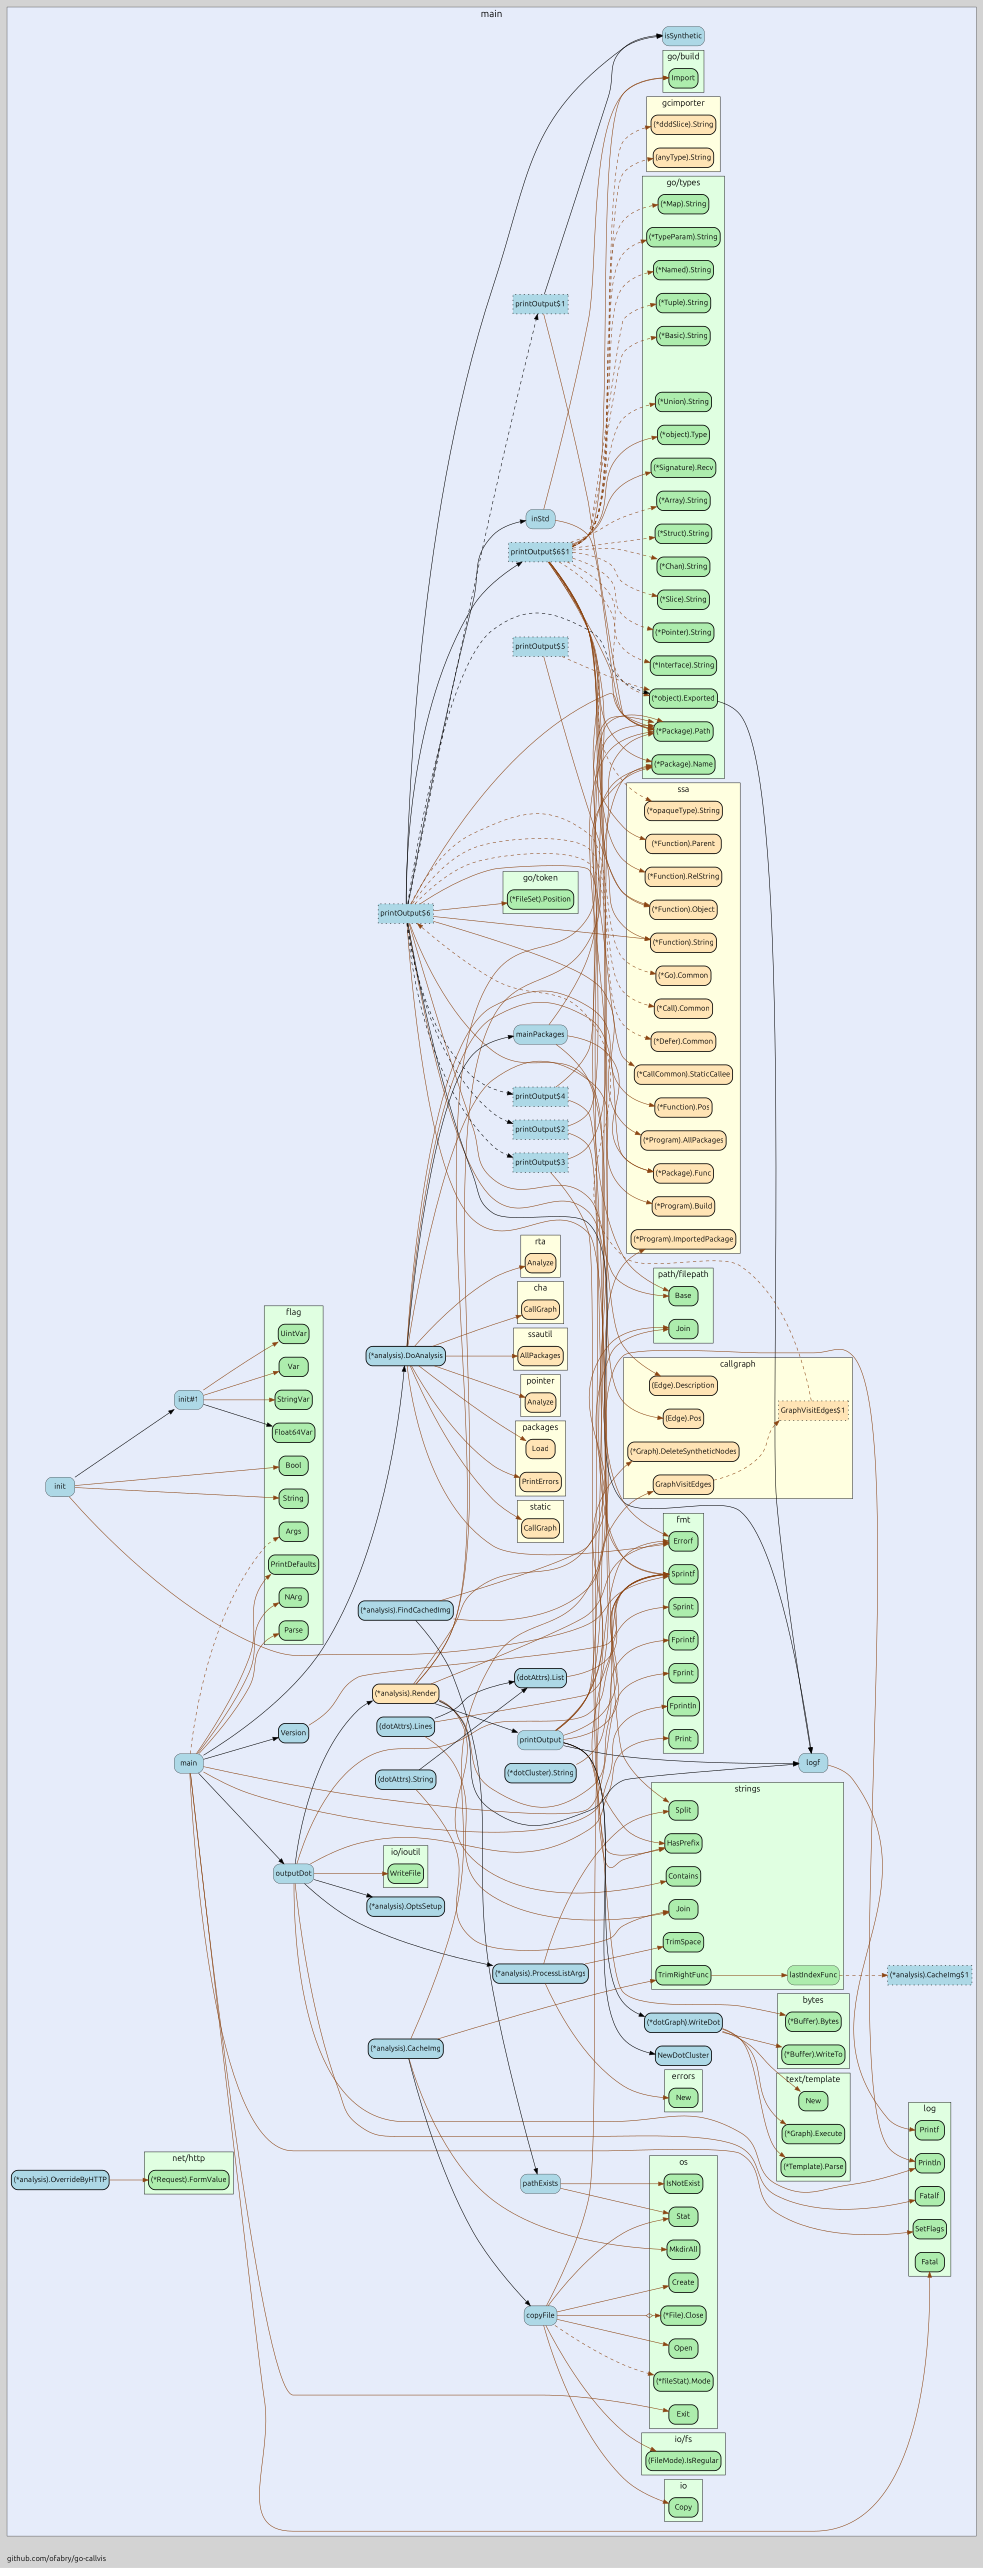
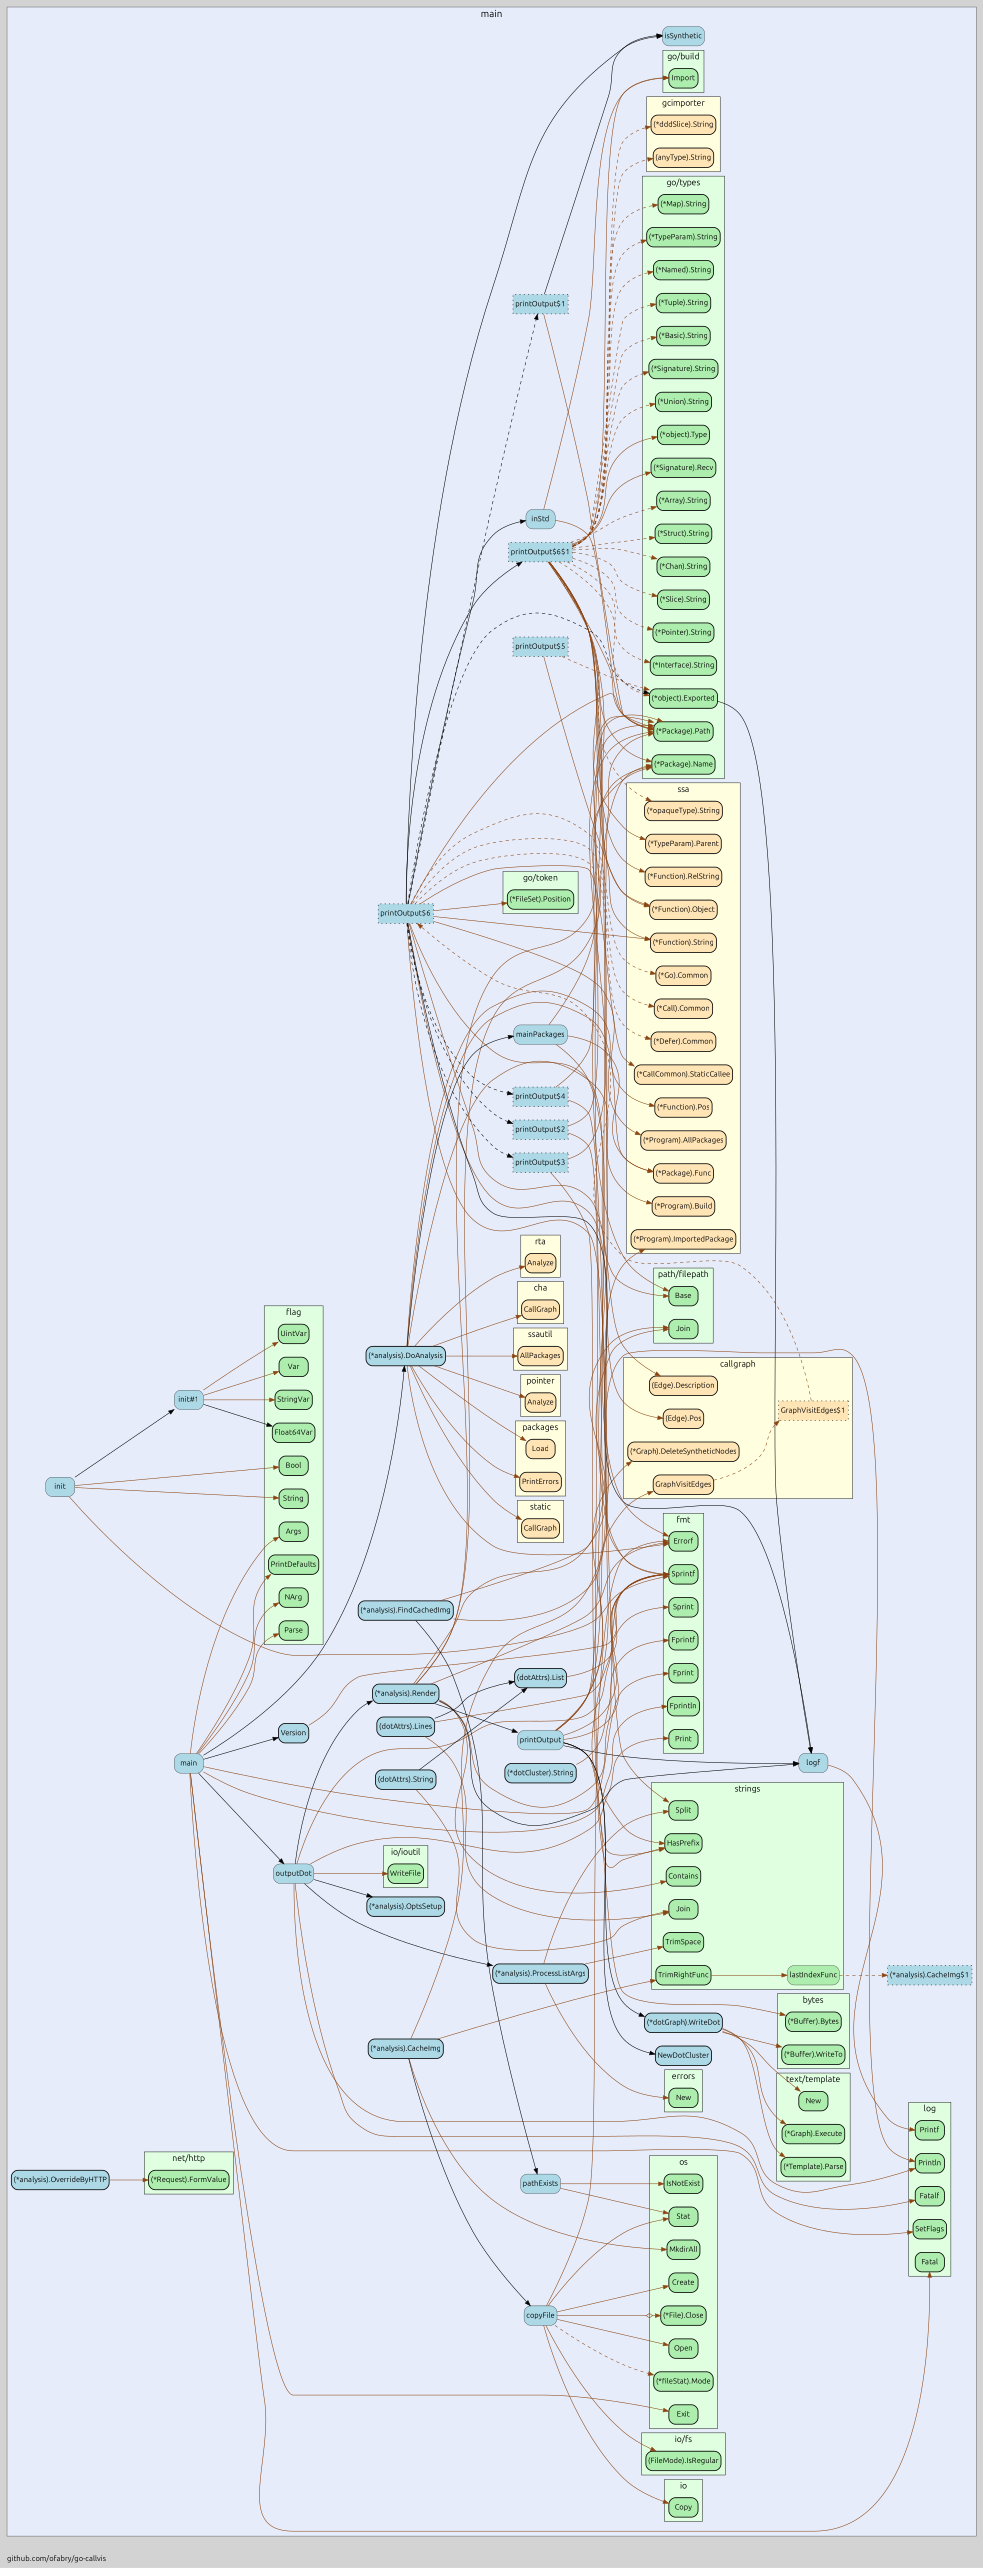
none -> (683, 369)
(683, 844) -> (683, 844)
(216, 1640) -> (216, 1640)
(406, 1694) -> (406, 1694)
